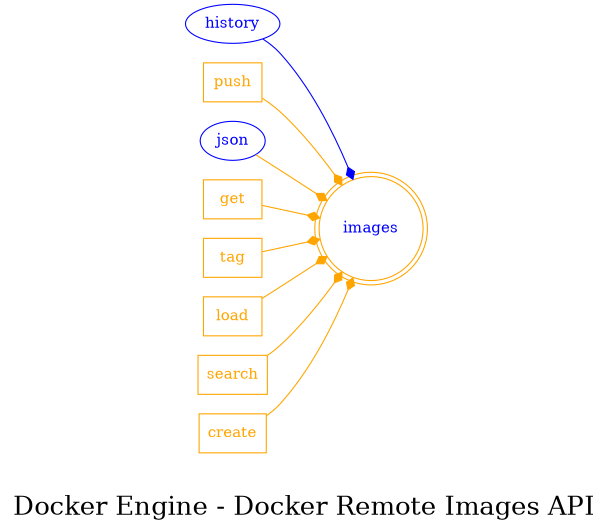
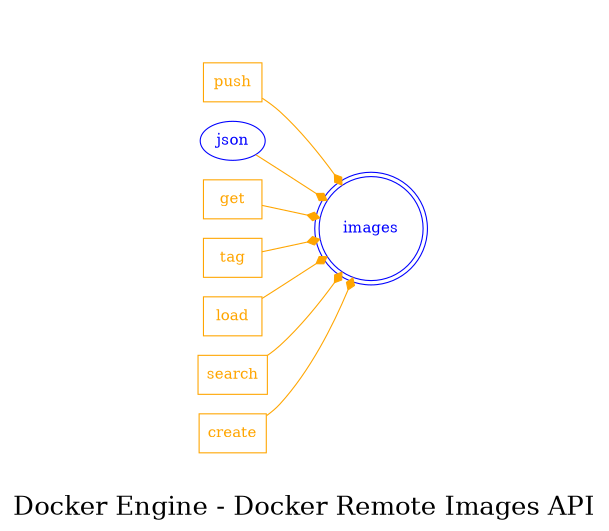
(233, 24) -> none
(371, 229) -> (371, 229)
